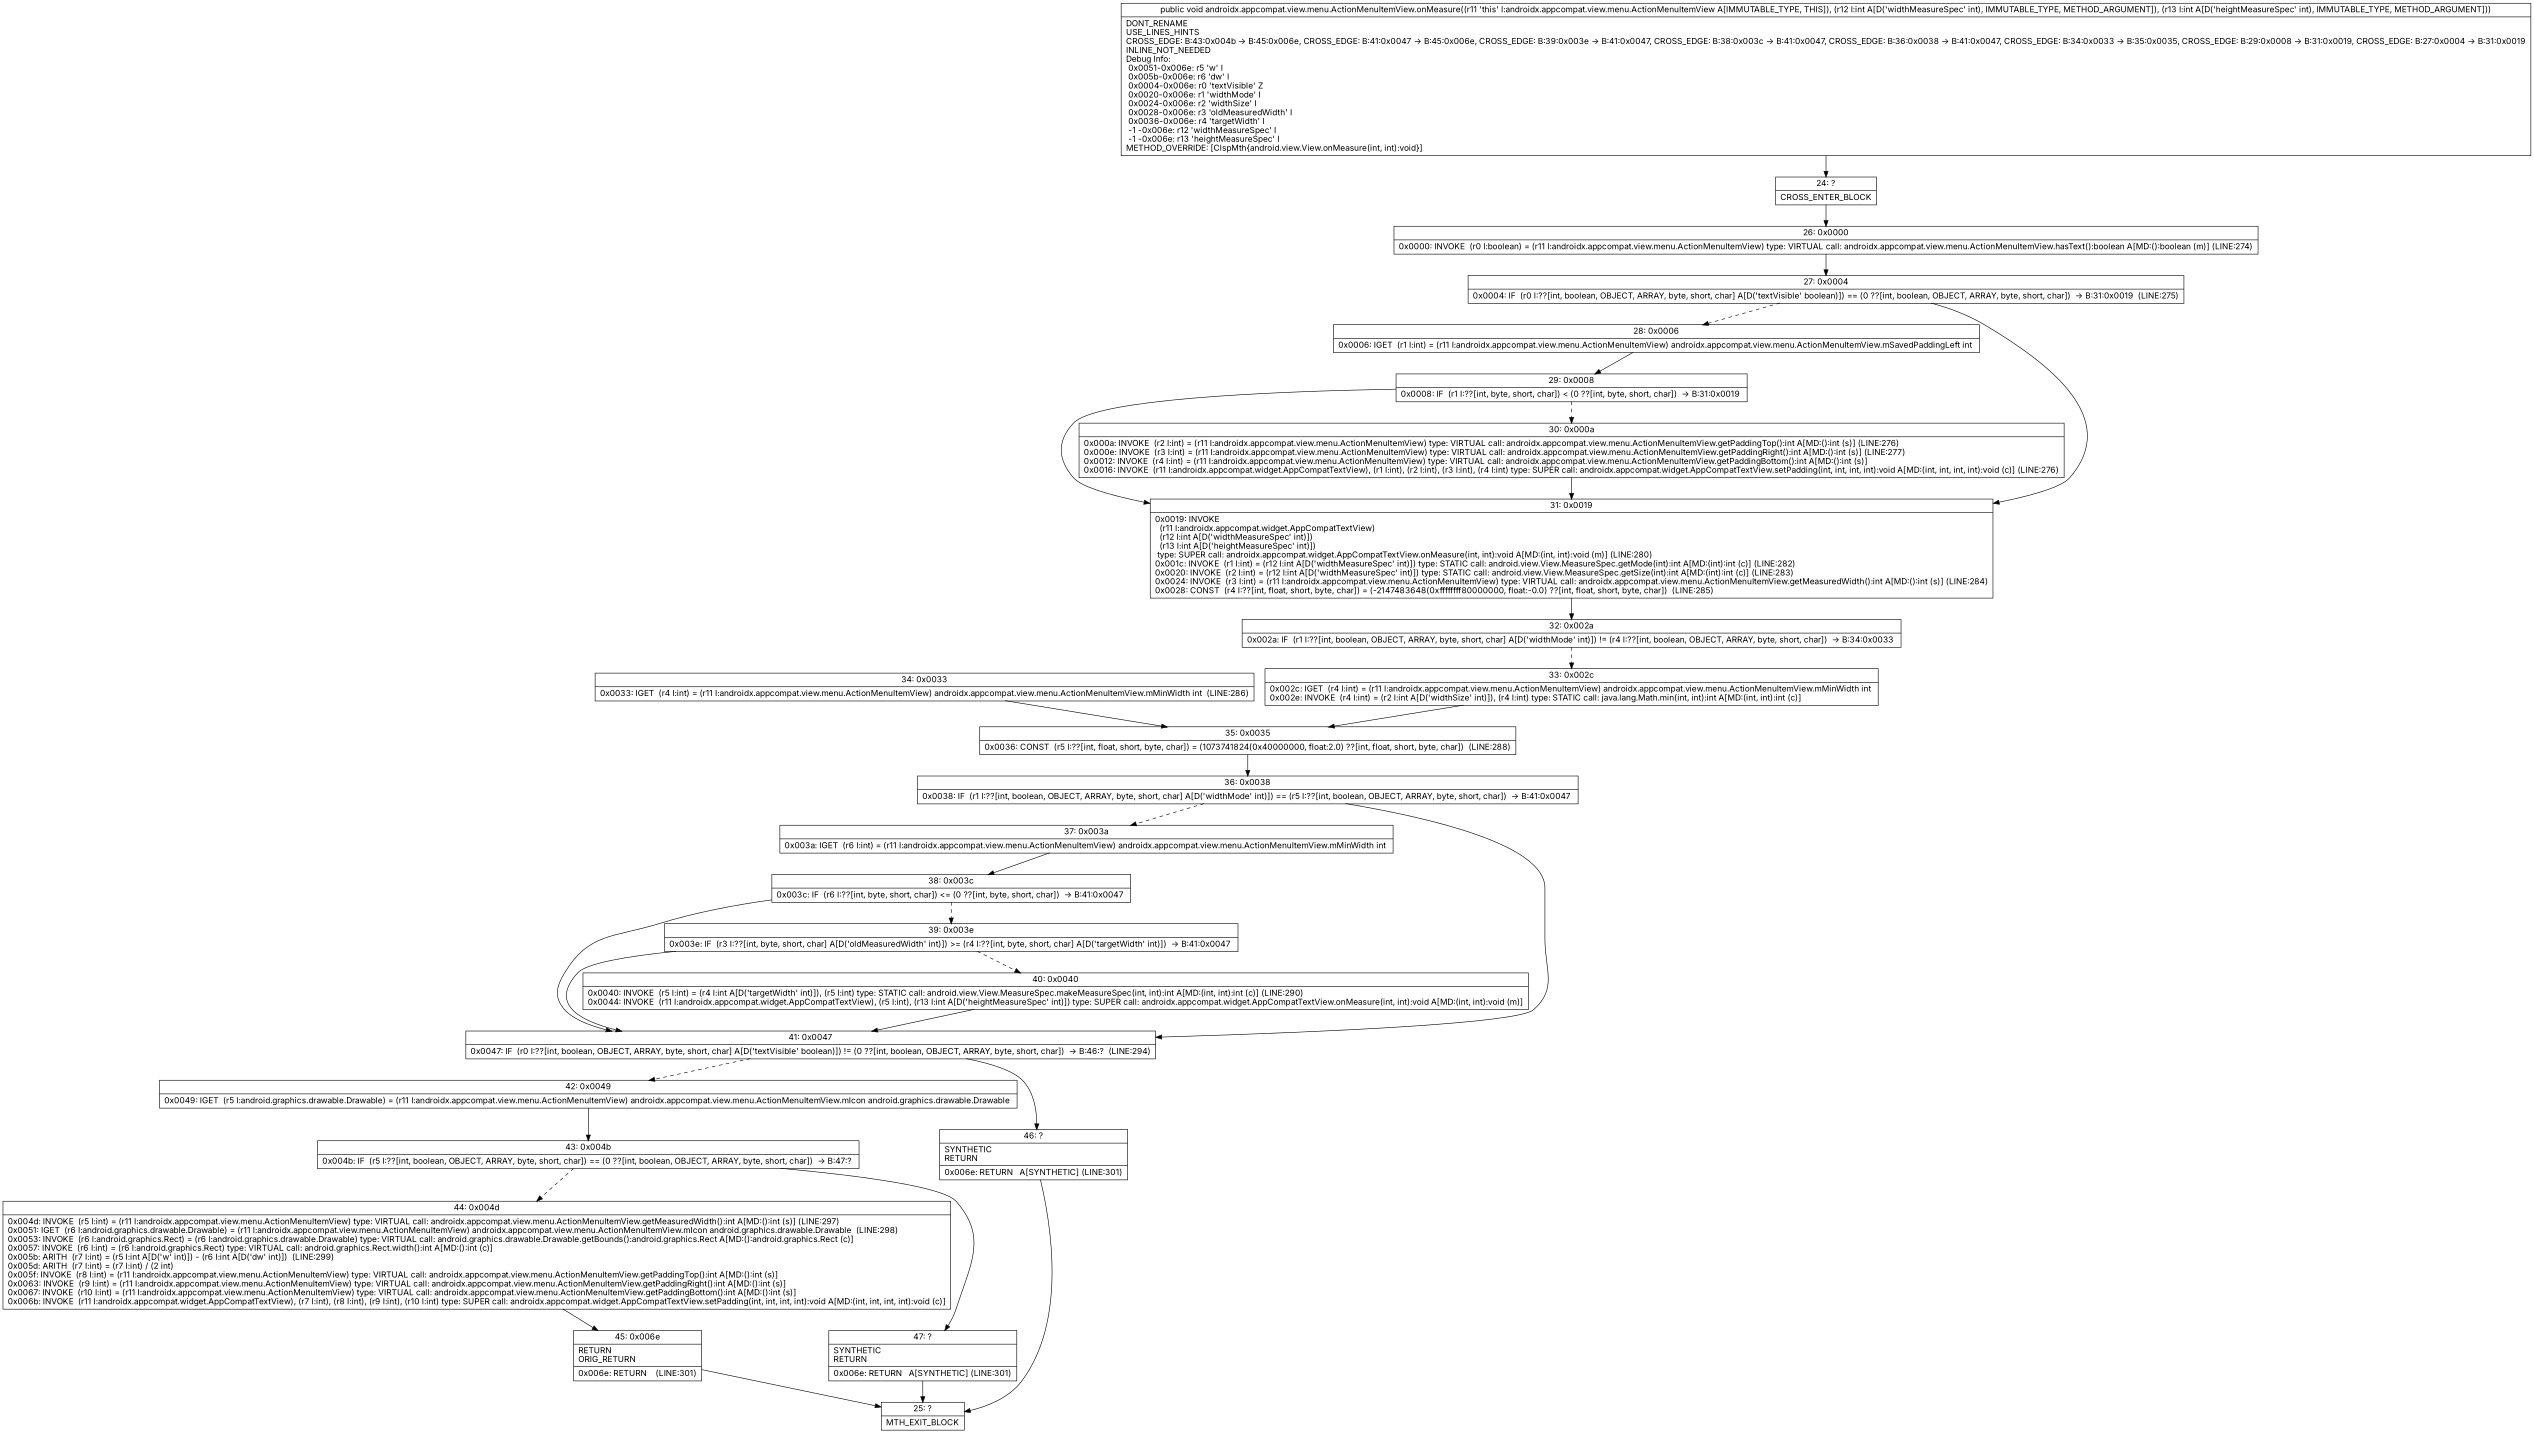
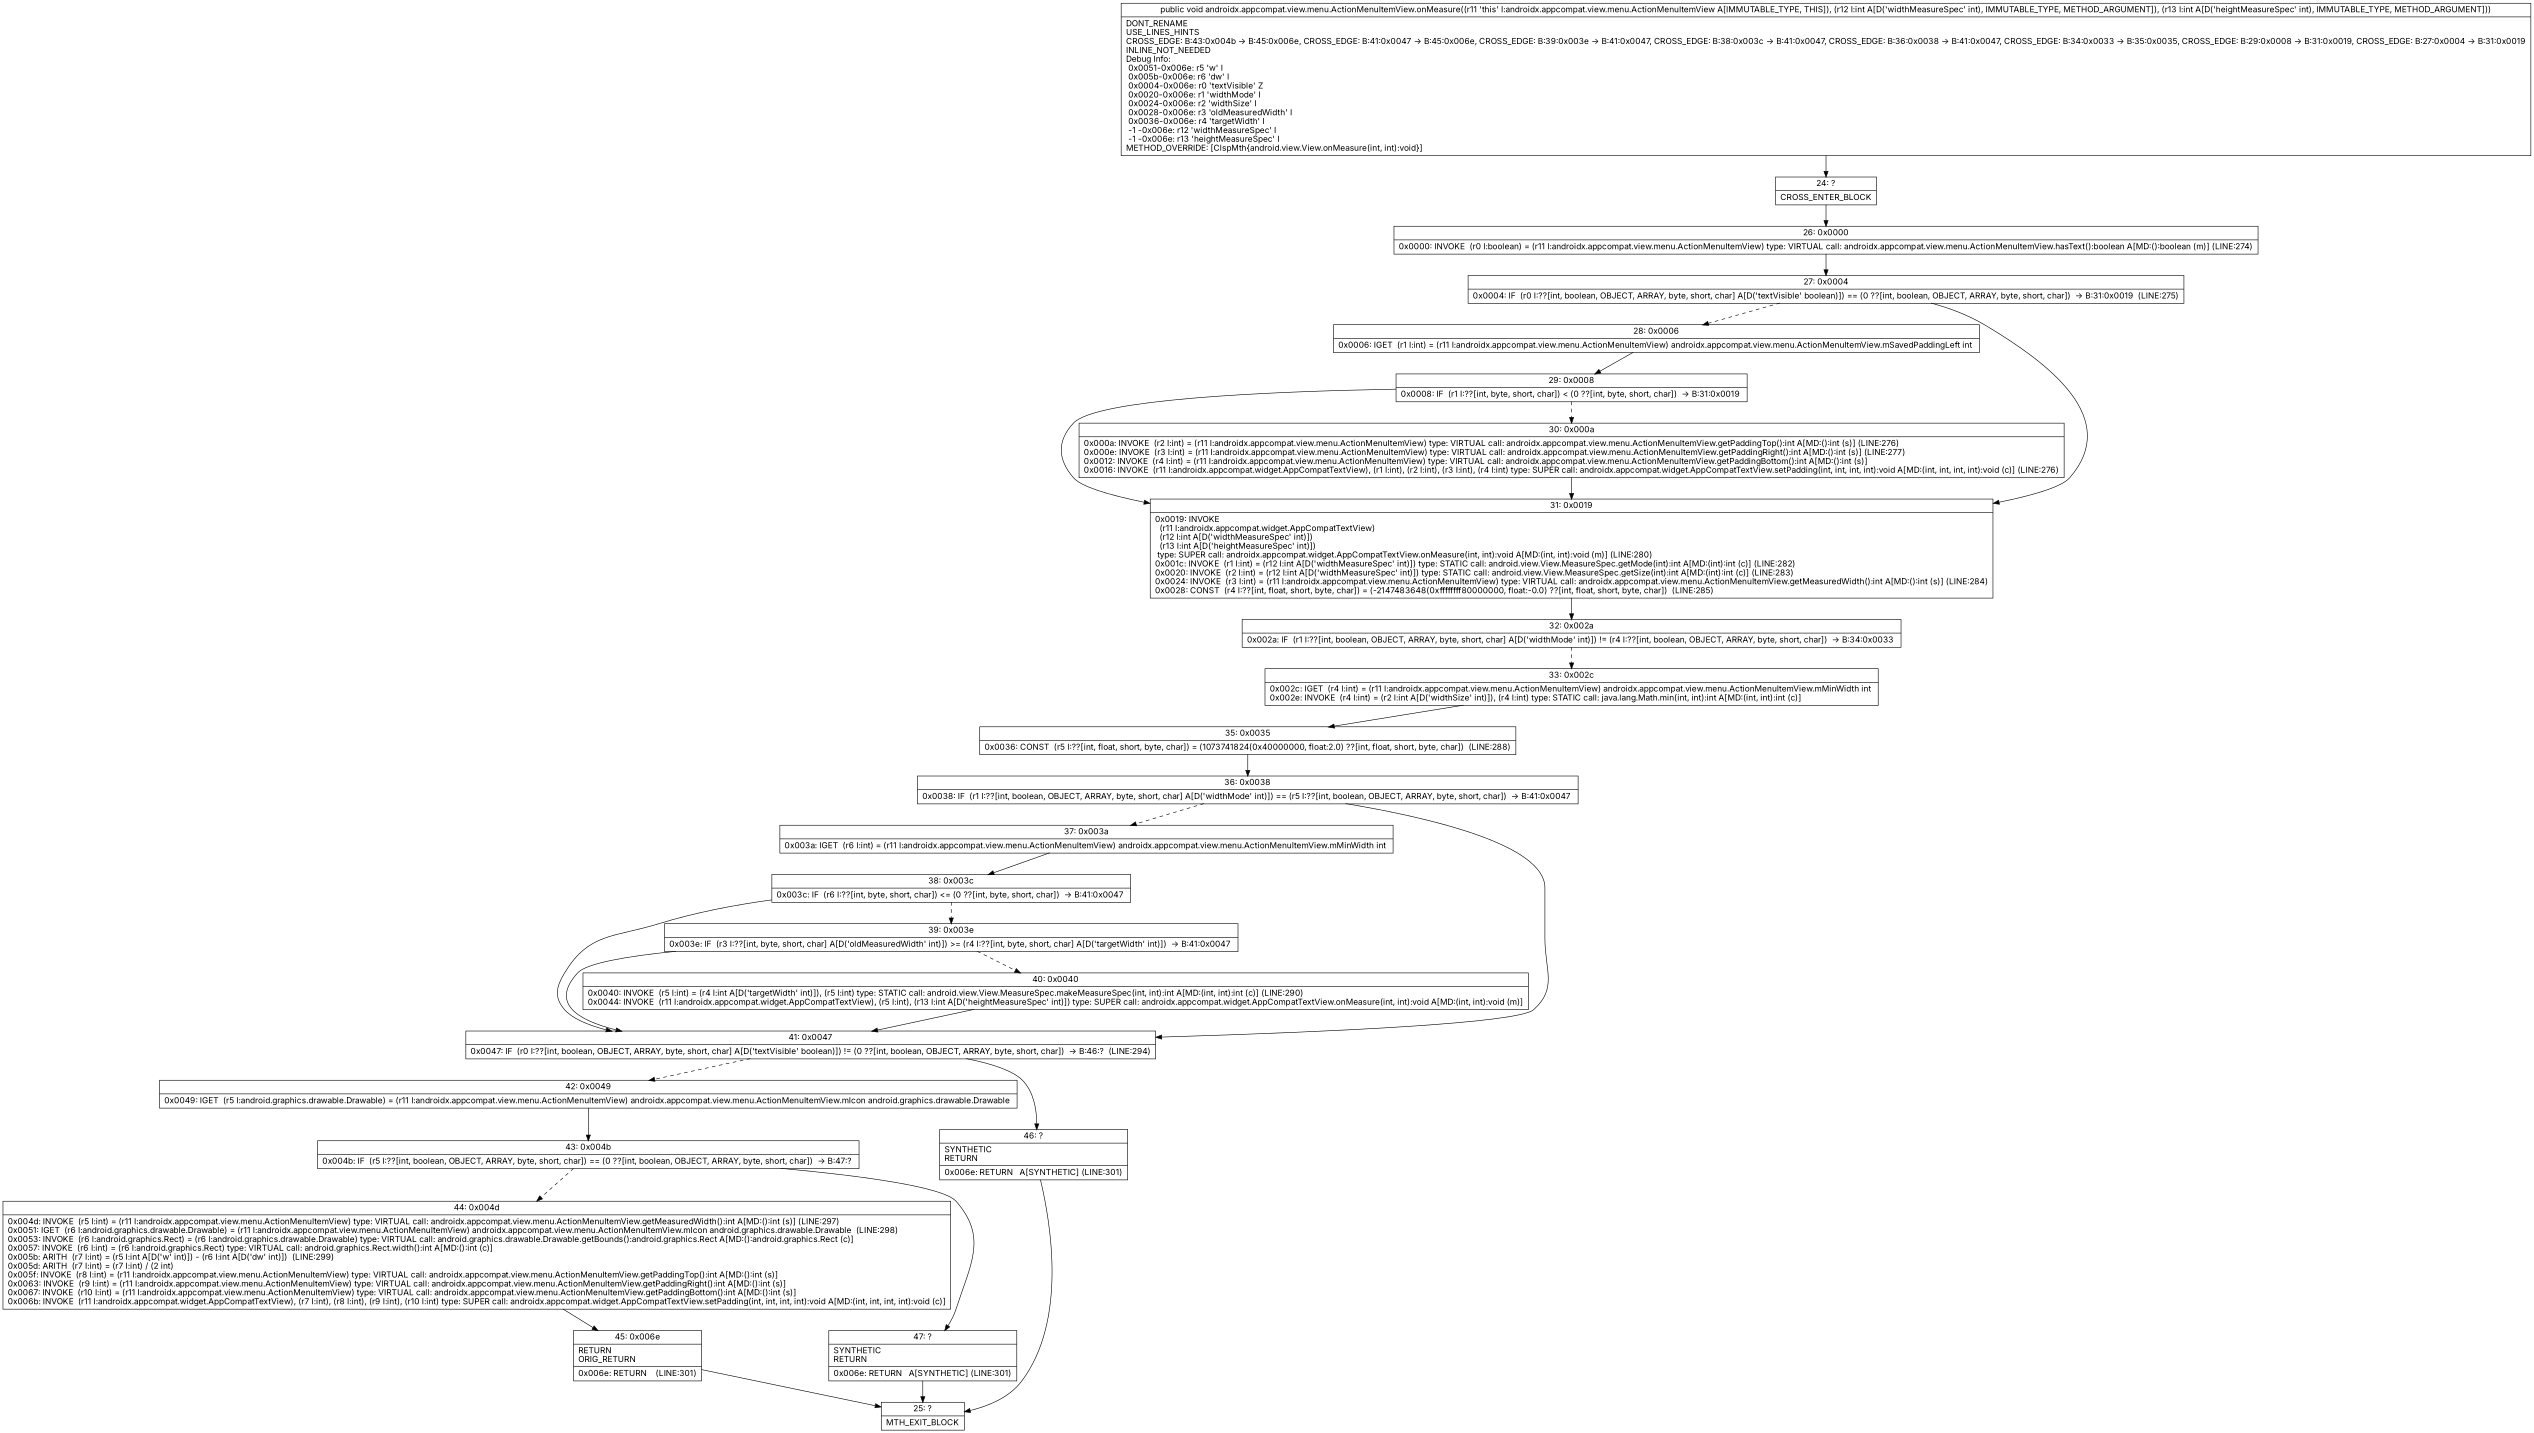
(925, 687) -> none
